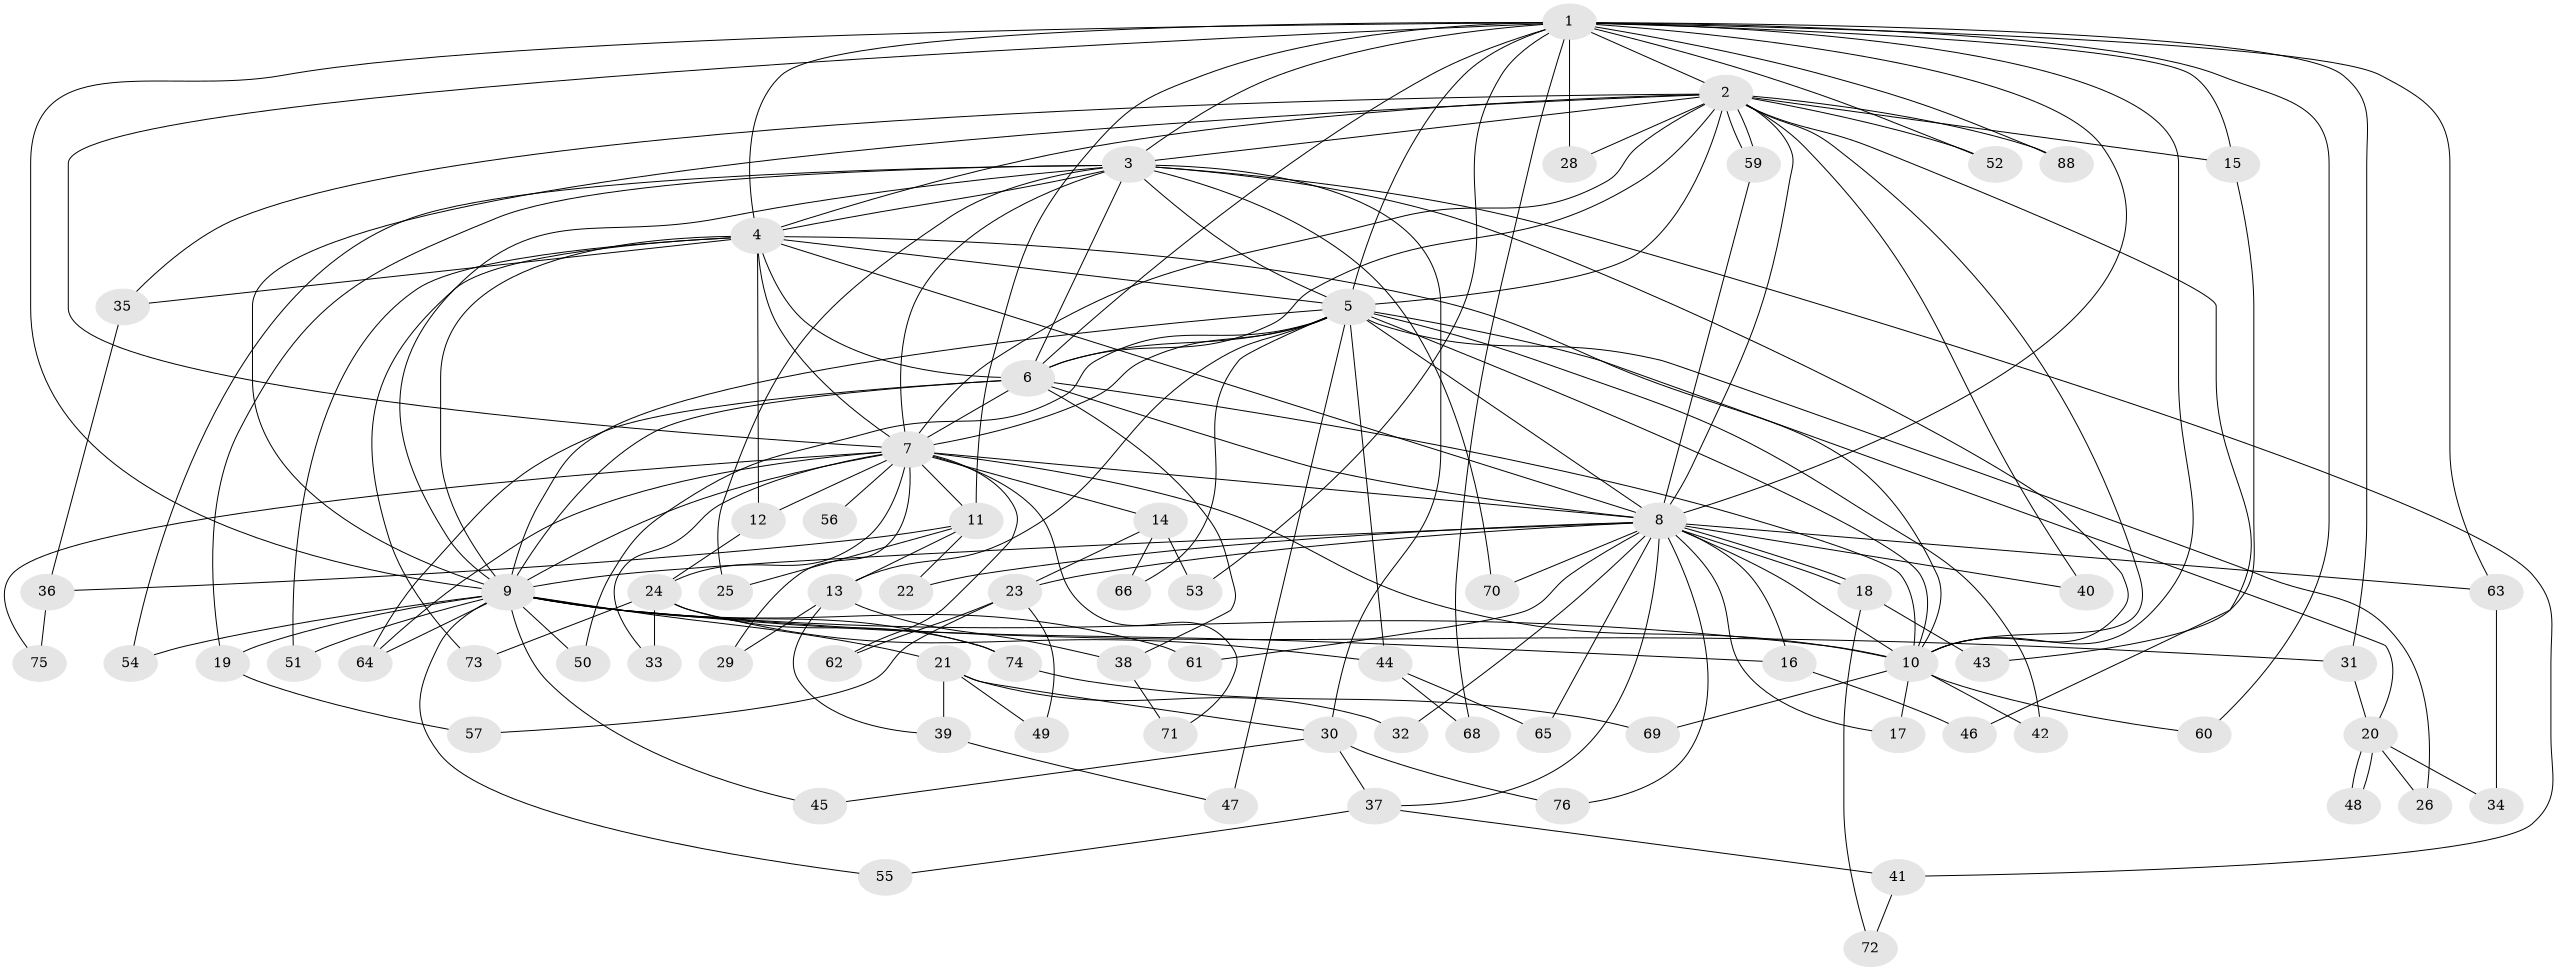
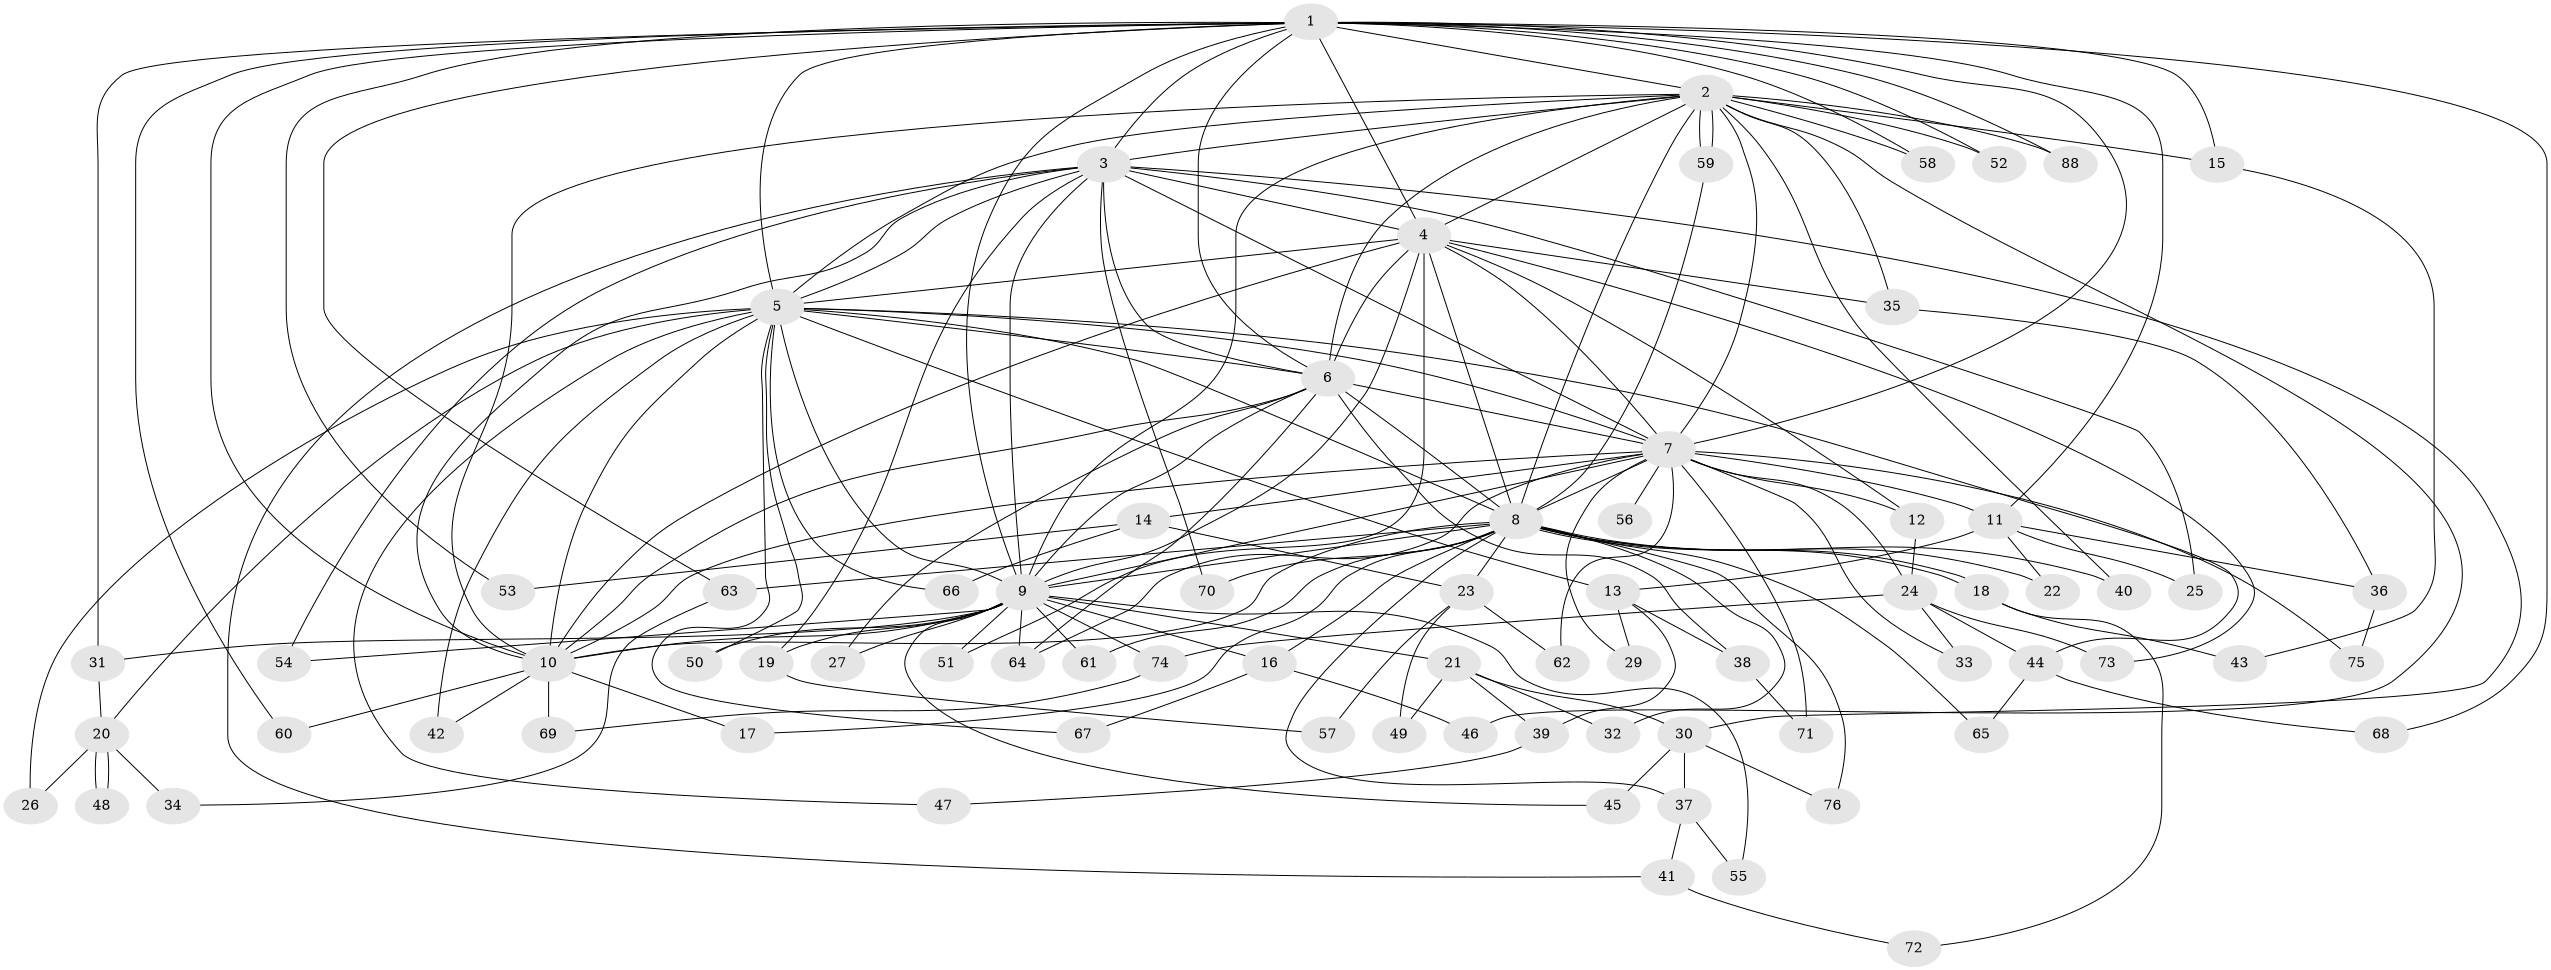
(1570, 164) -> (1928, 164)
(2119, 194) -> none
none -> (838, 663)
none -> (1083, 735)
